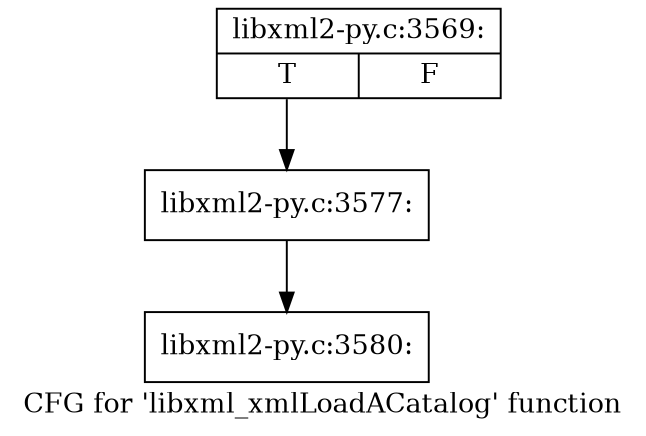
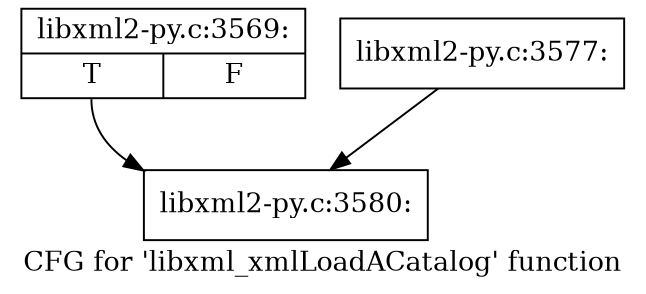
(287, 125) -> (101, 134)
